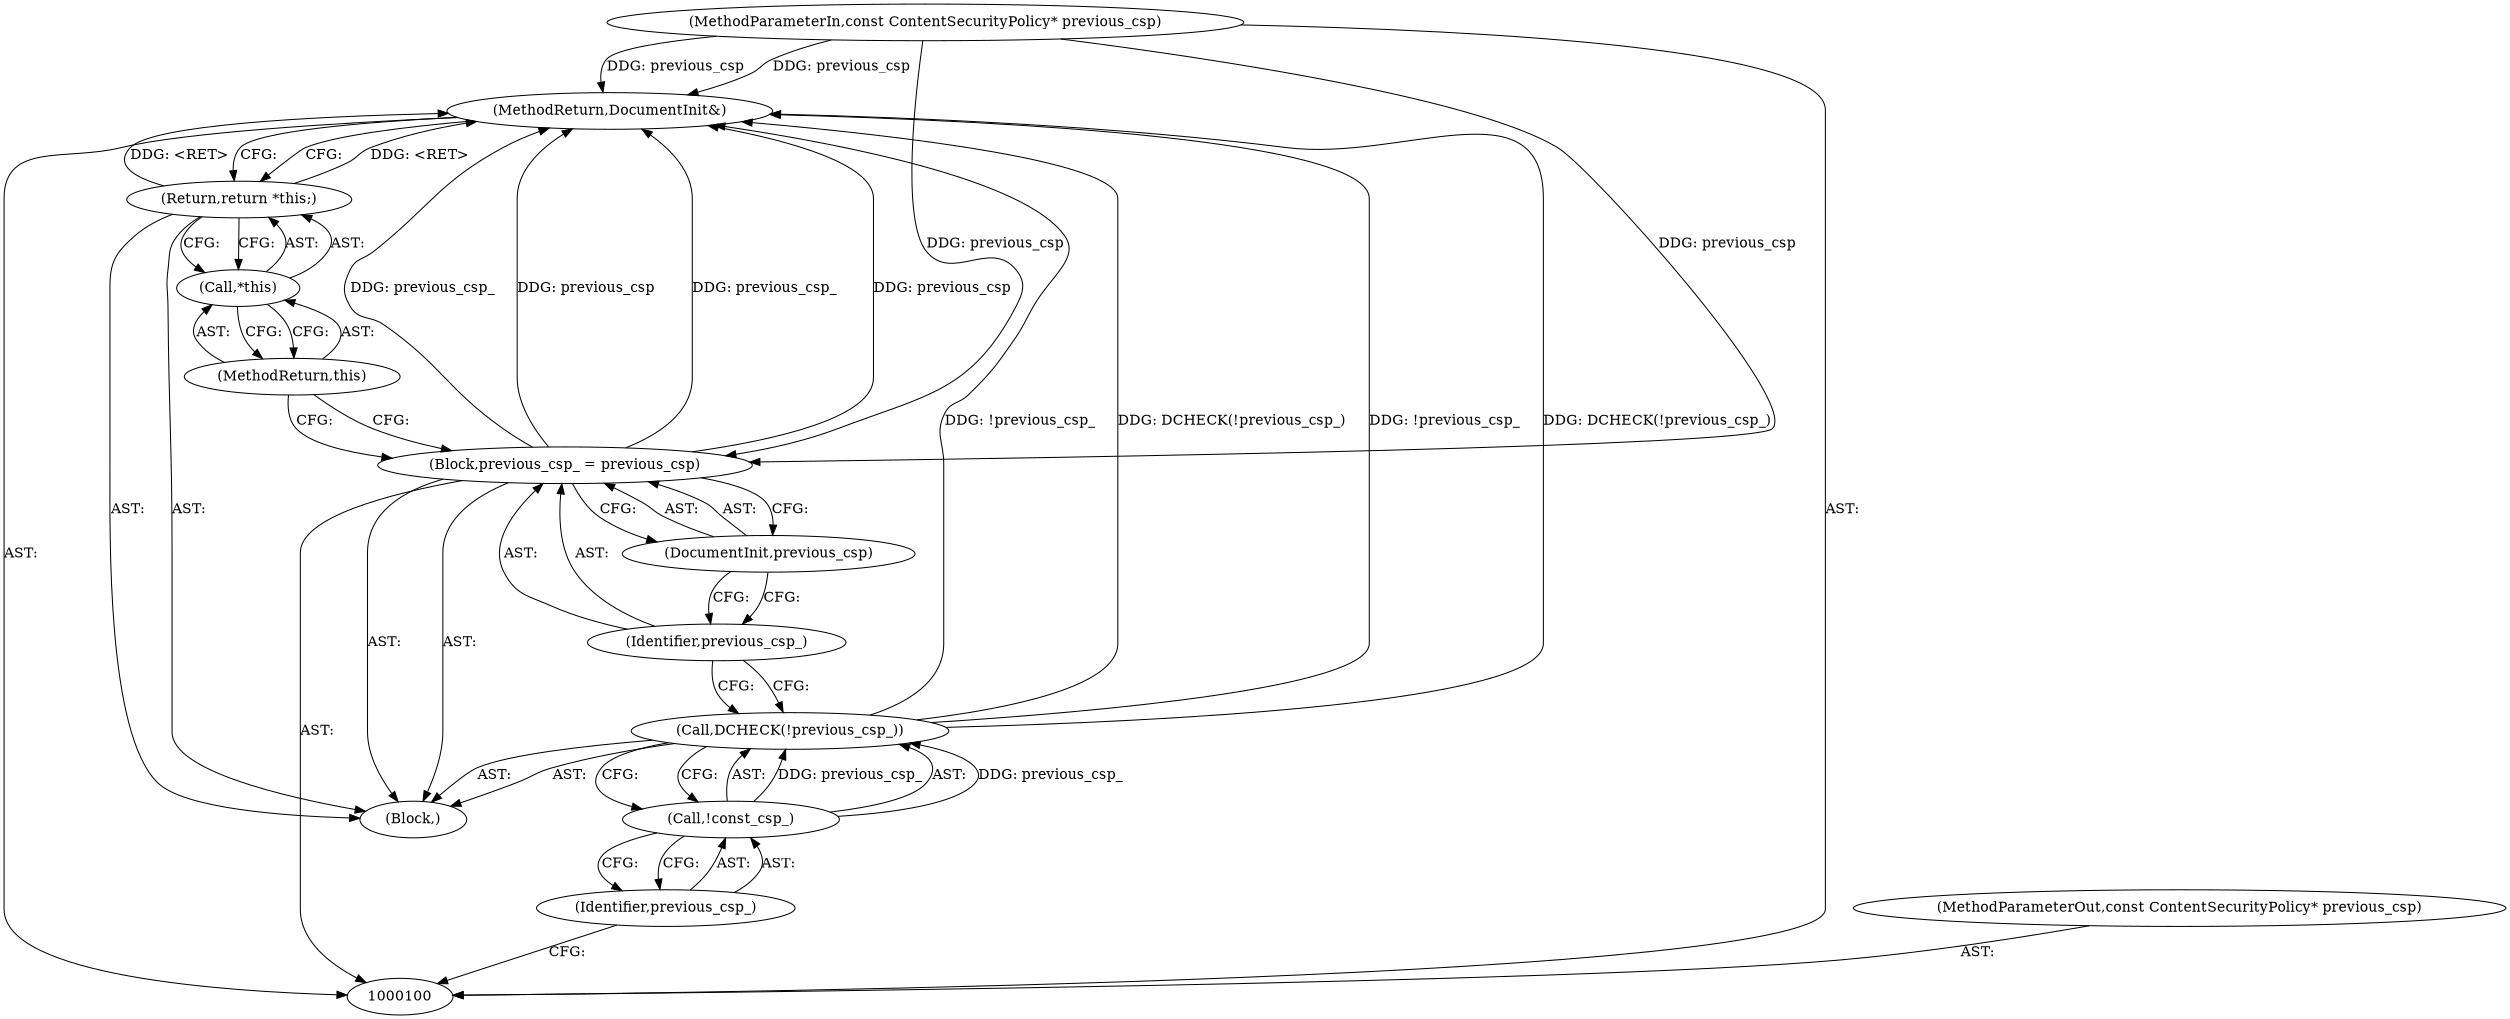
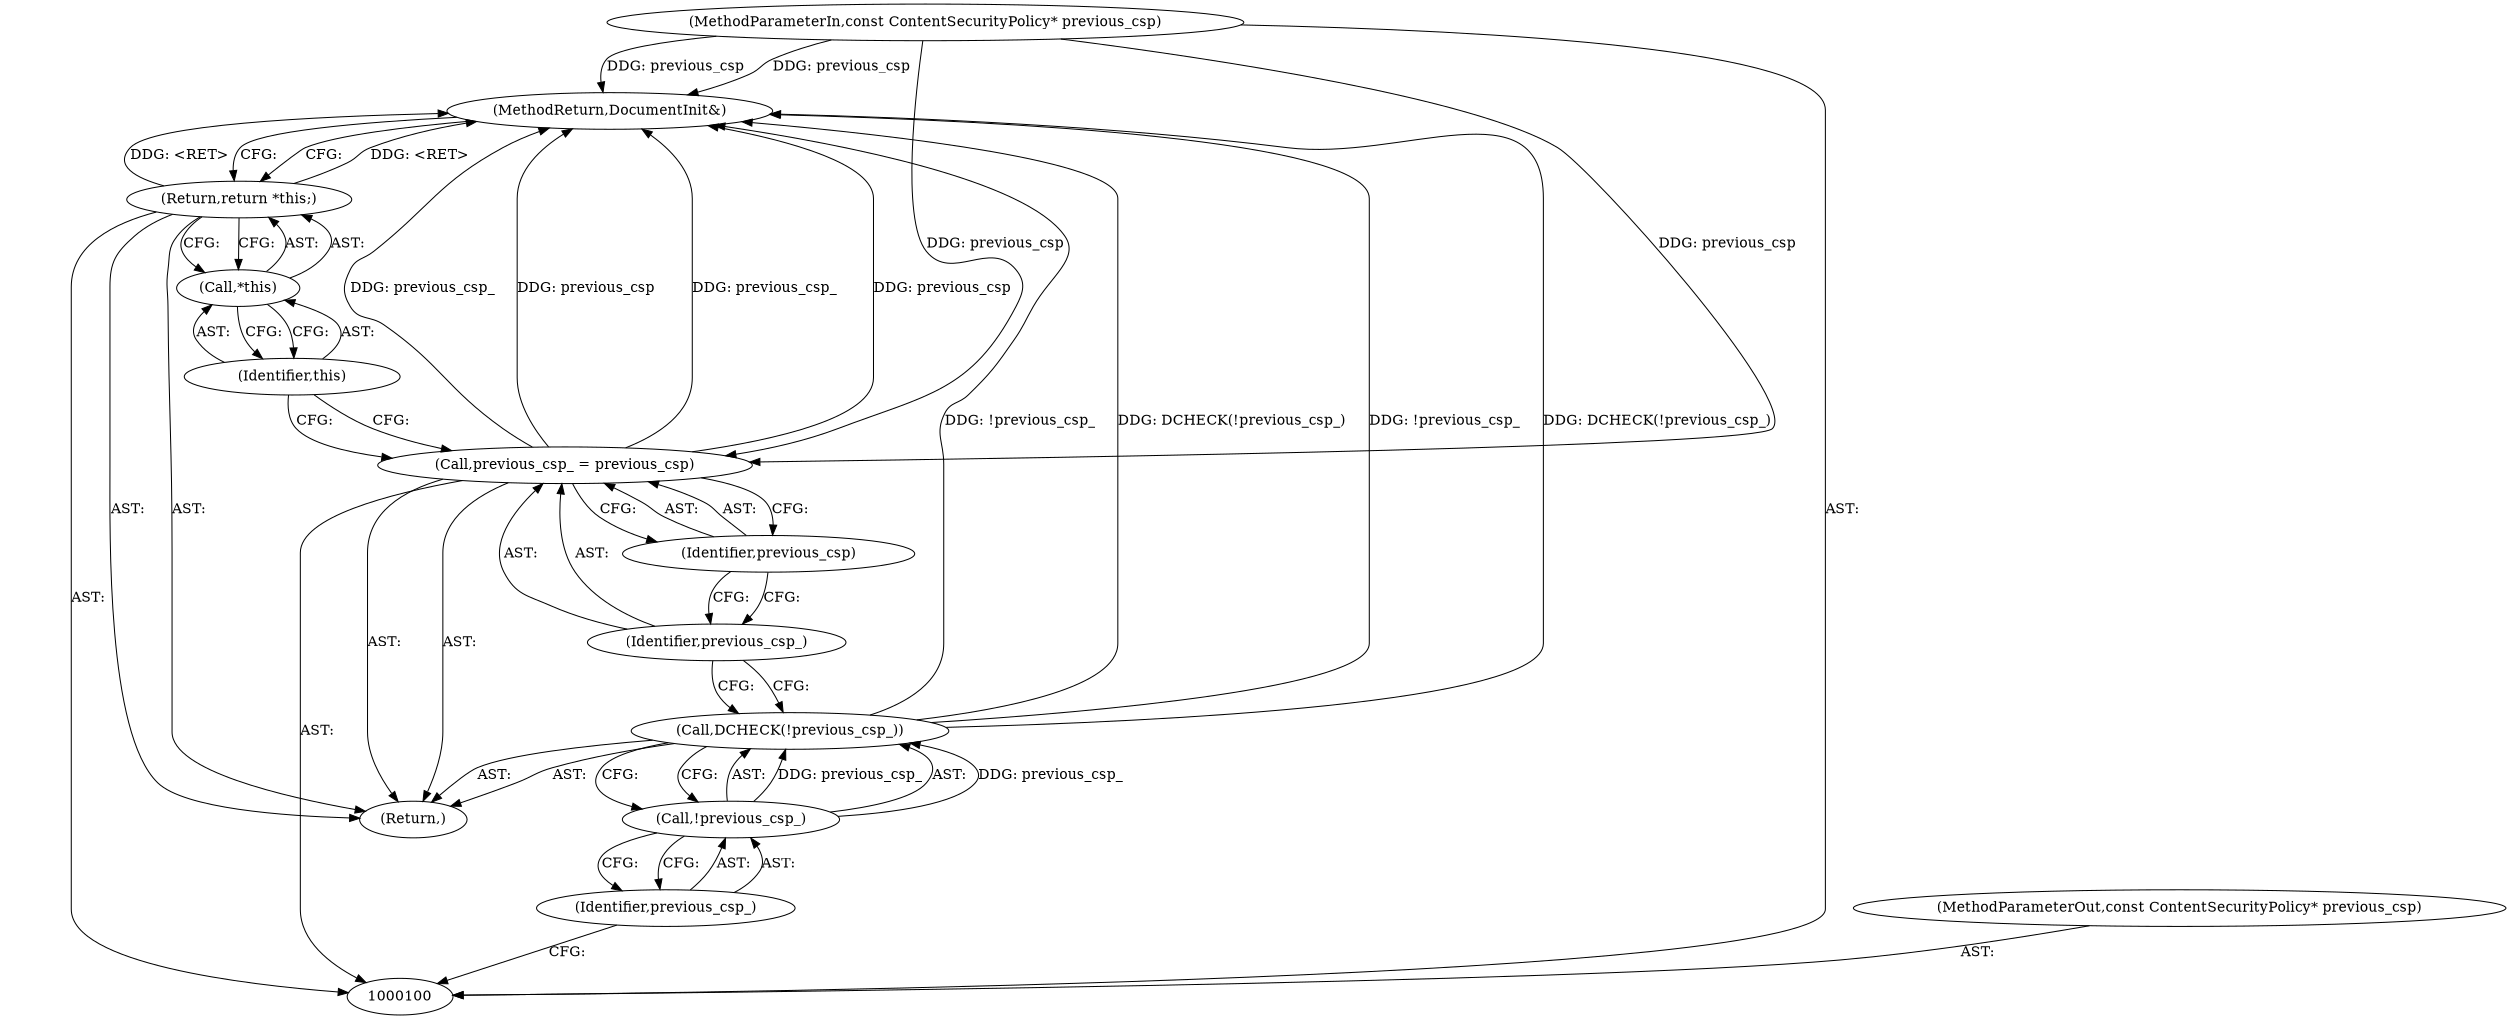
(292, 377) -> (292, 377)
(565, 465) -> (565, 465)
(4, 493) -> (71, 683)
(769, 554) -> (769, 554)
(413, 820) -> (413, 820)
(731, 820) -> (731, 820)
